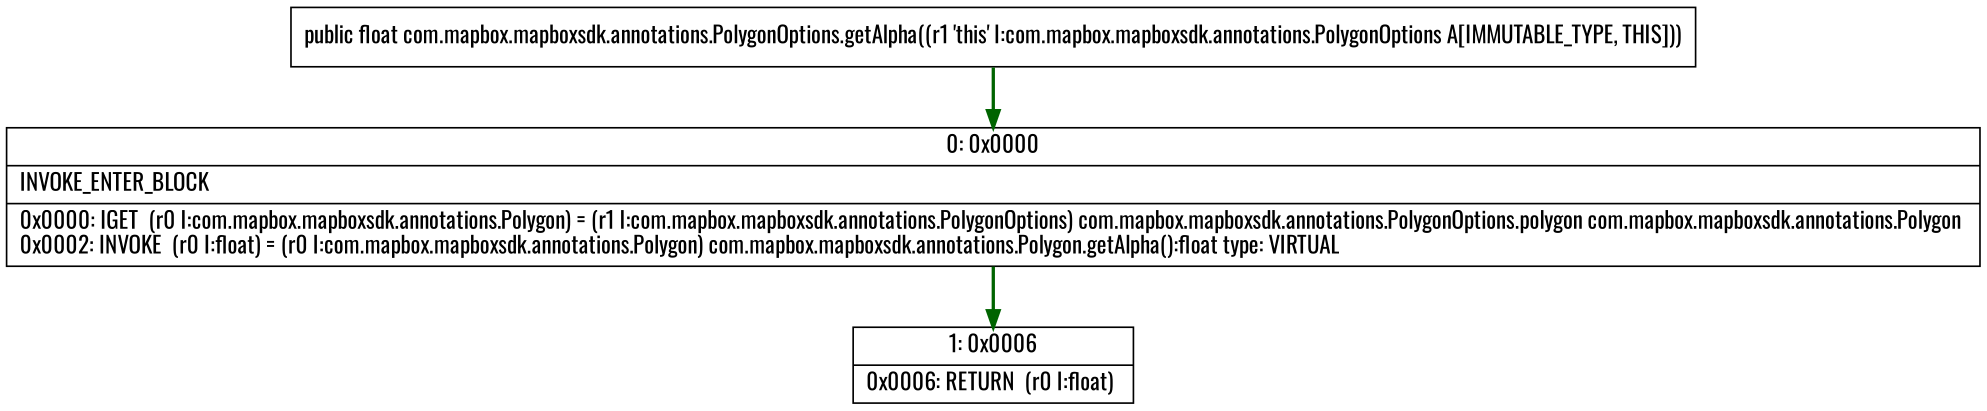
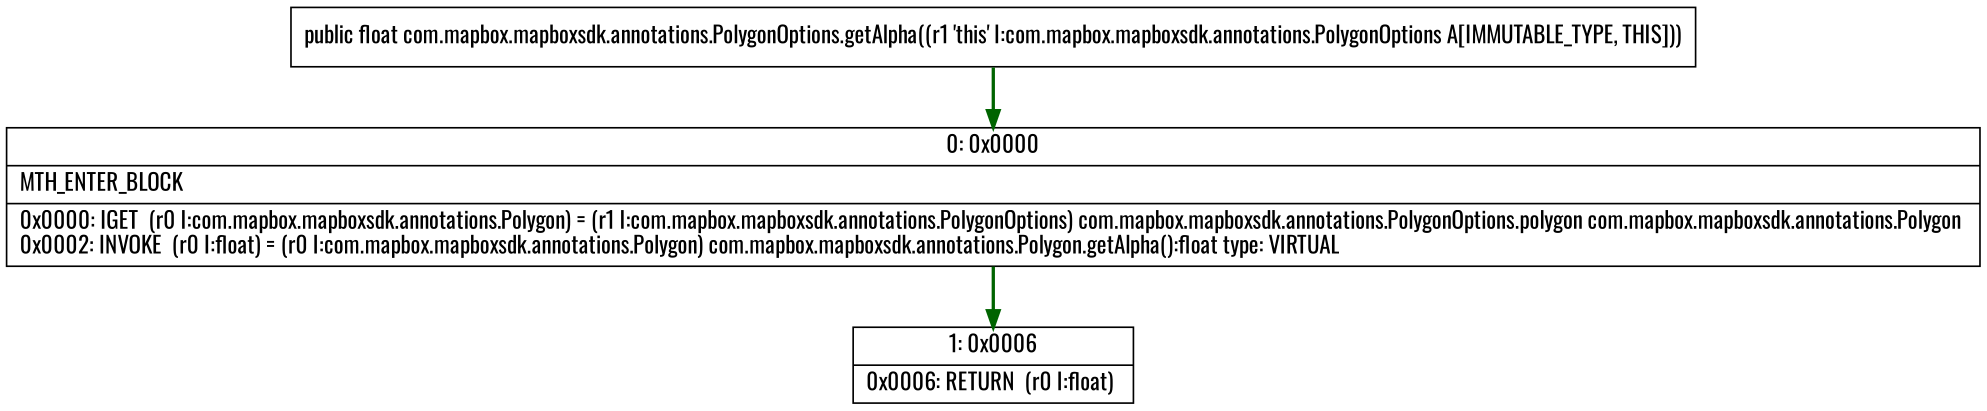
(115, 184) -> (102, 184)
